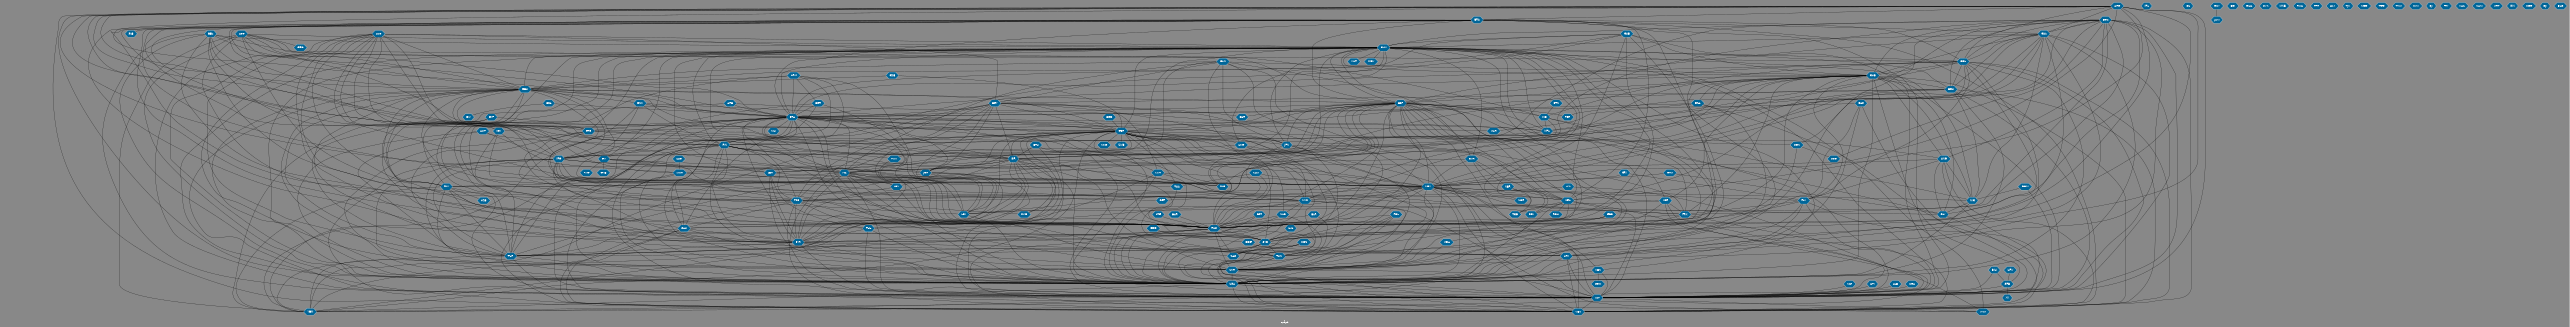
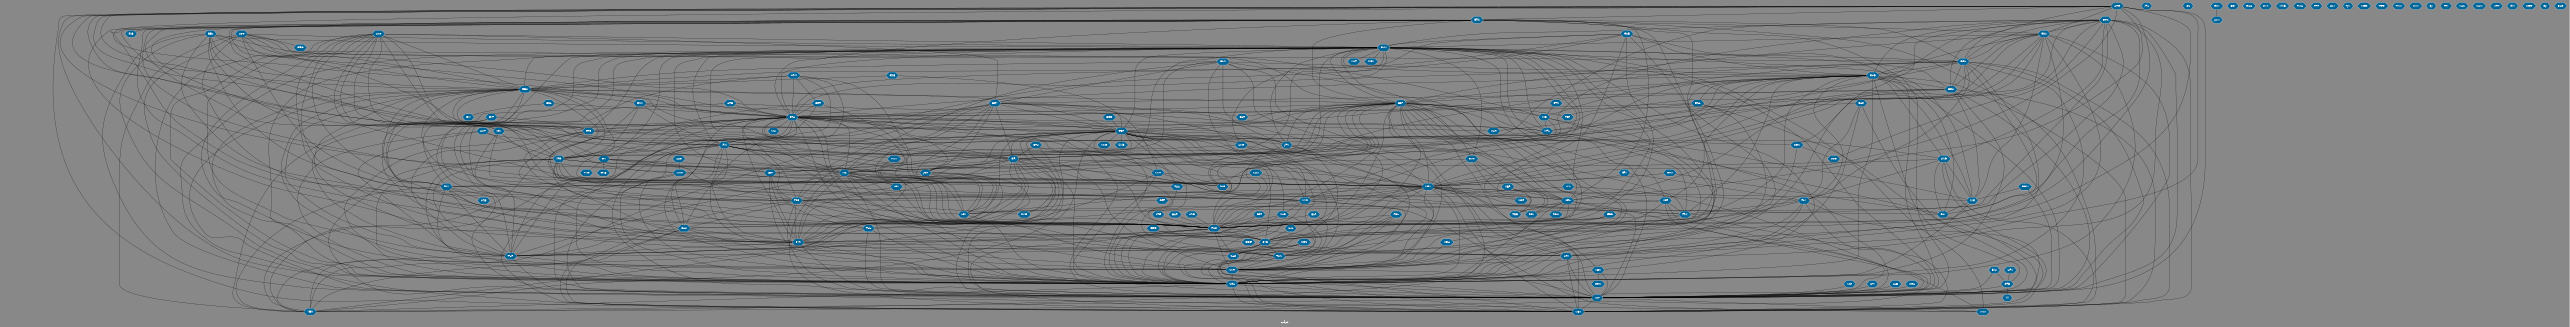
none -> (1192, 214)
